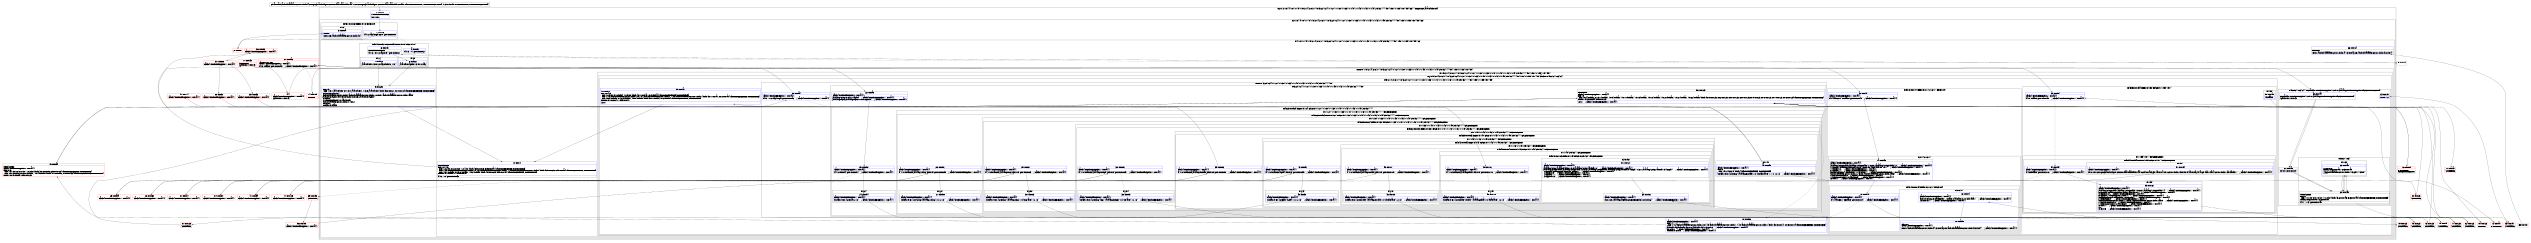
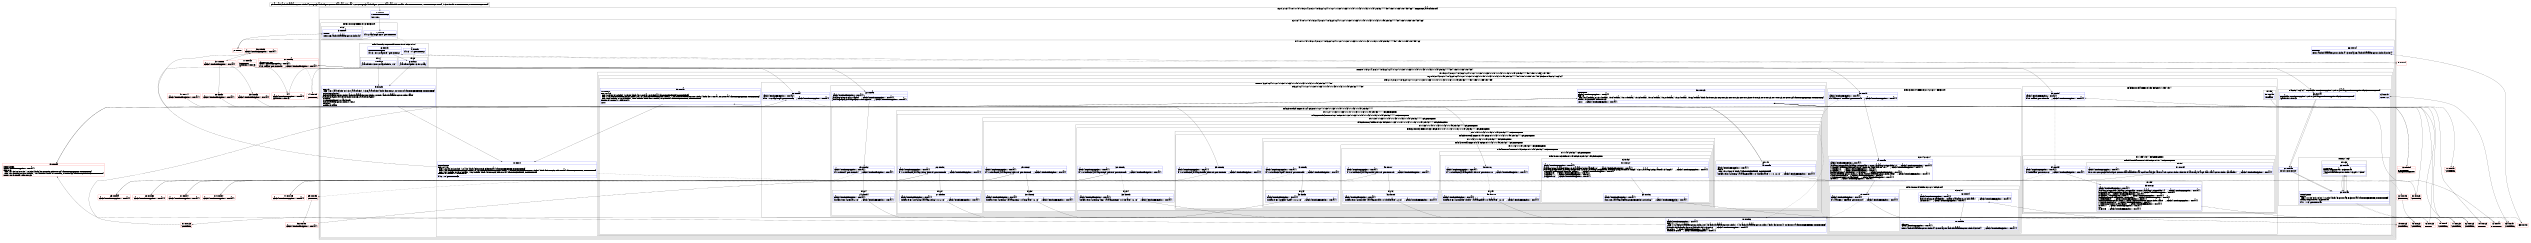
(311, 97) -> (312, 97)
(254, 197) -> none
none -> (2403, 197)
(2429, 226) -> (2428, 226)
